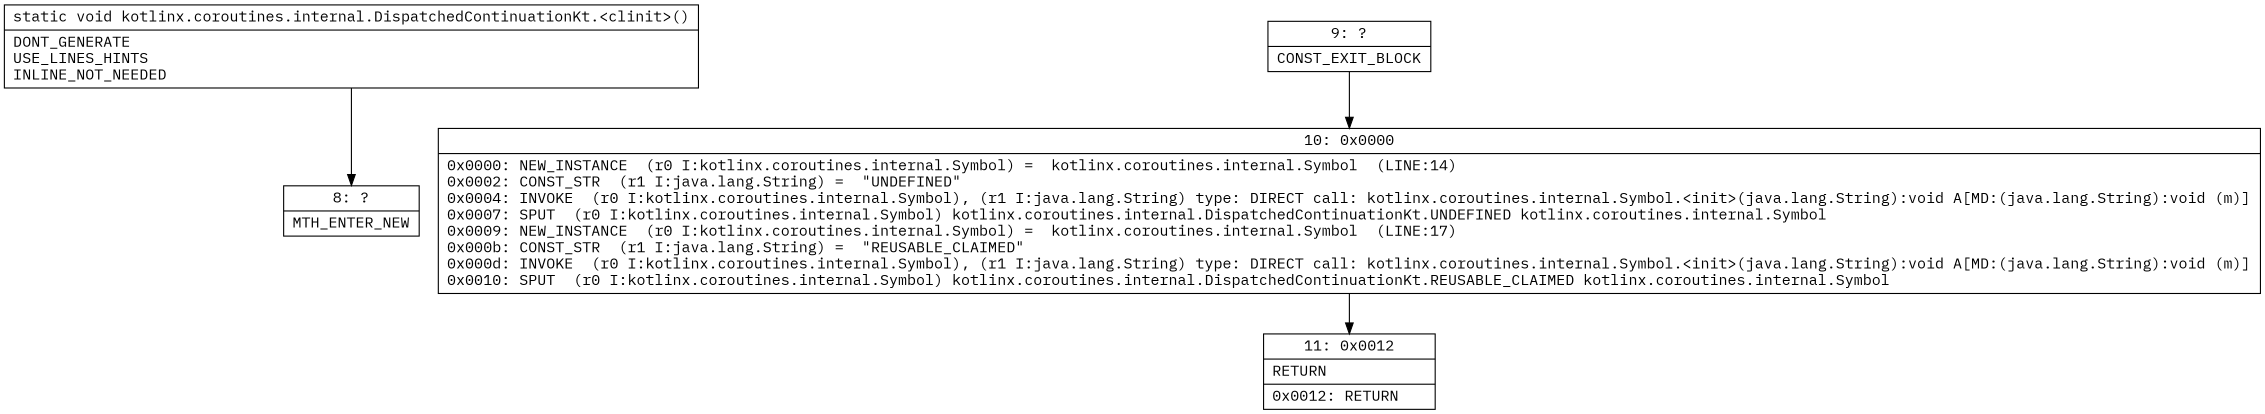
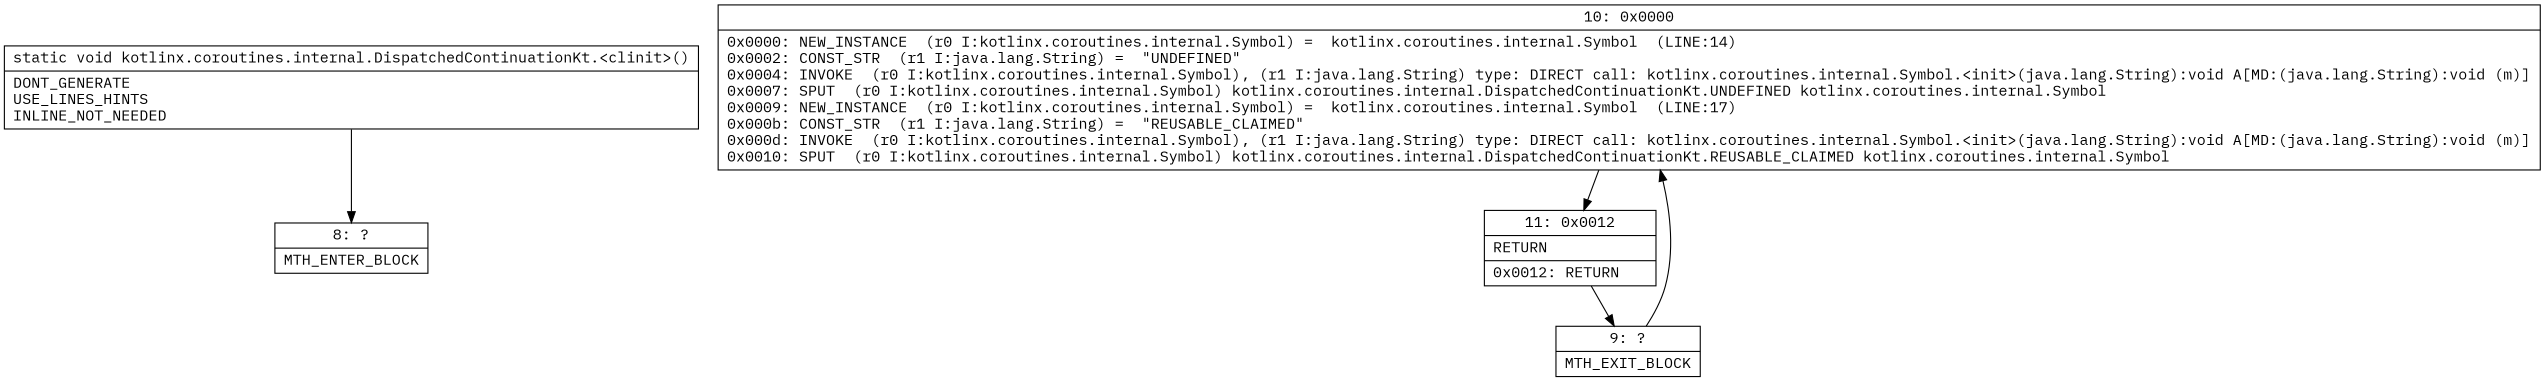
(1349, 58) -> (1628, 363)
(351, 223) -> (351, 260)
none -> (1600, 301)
